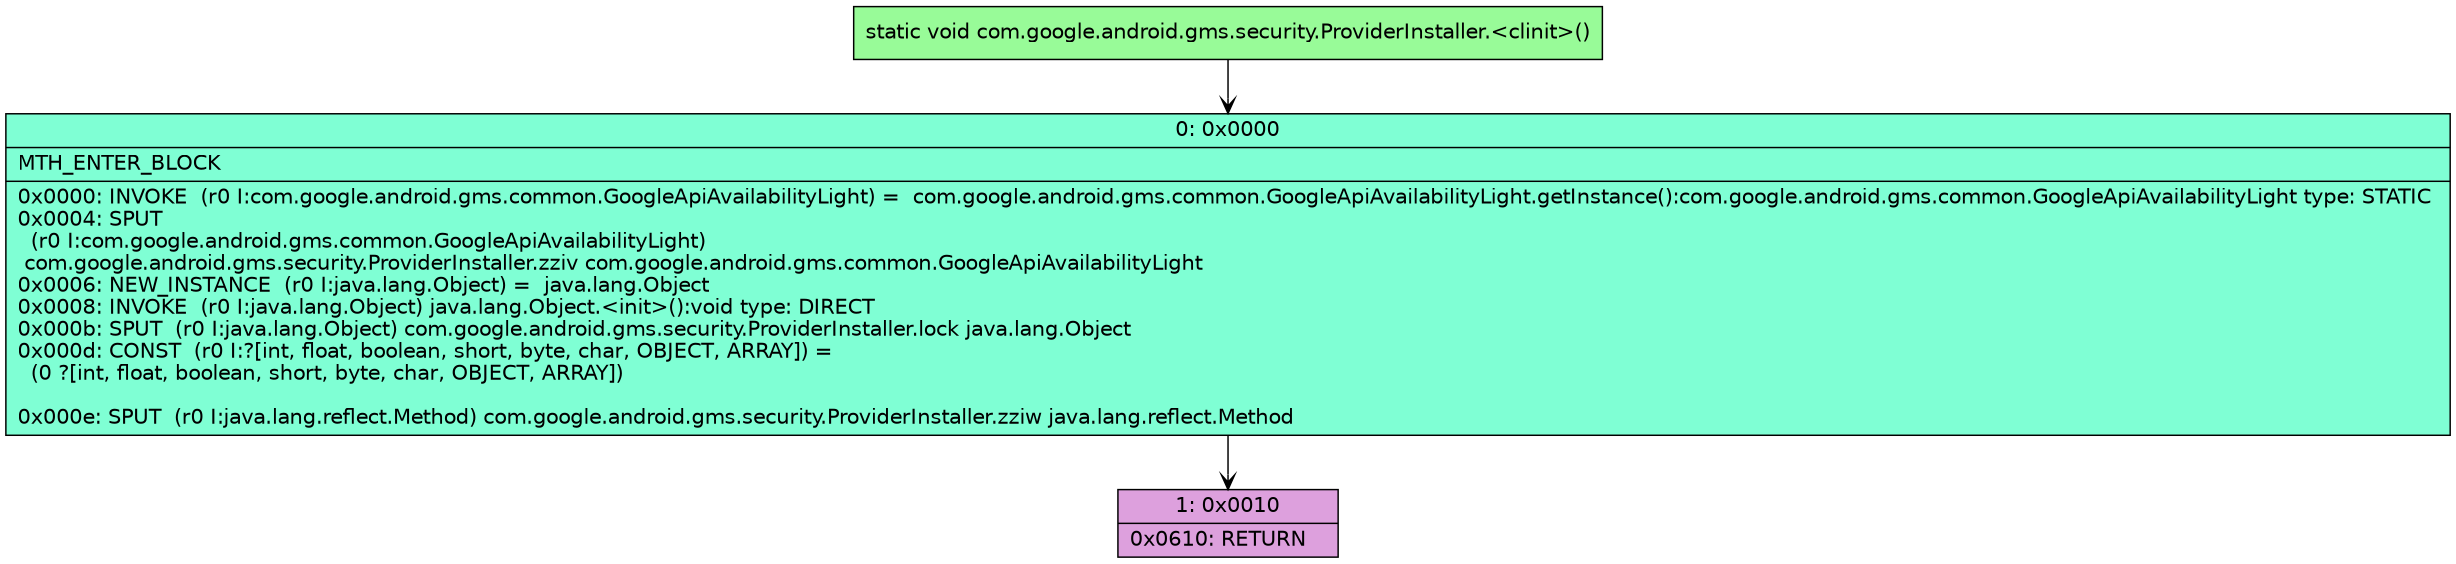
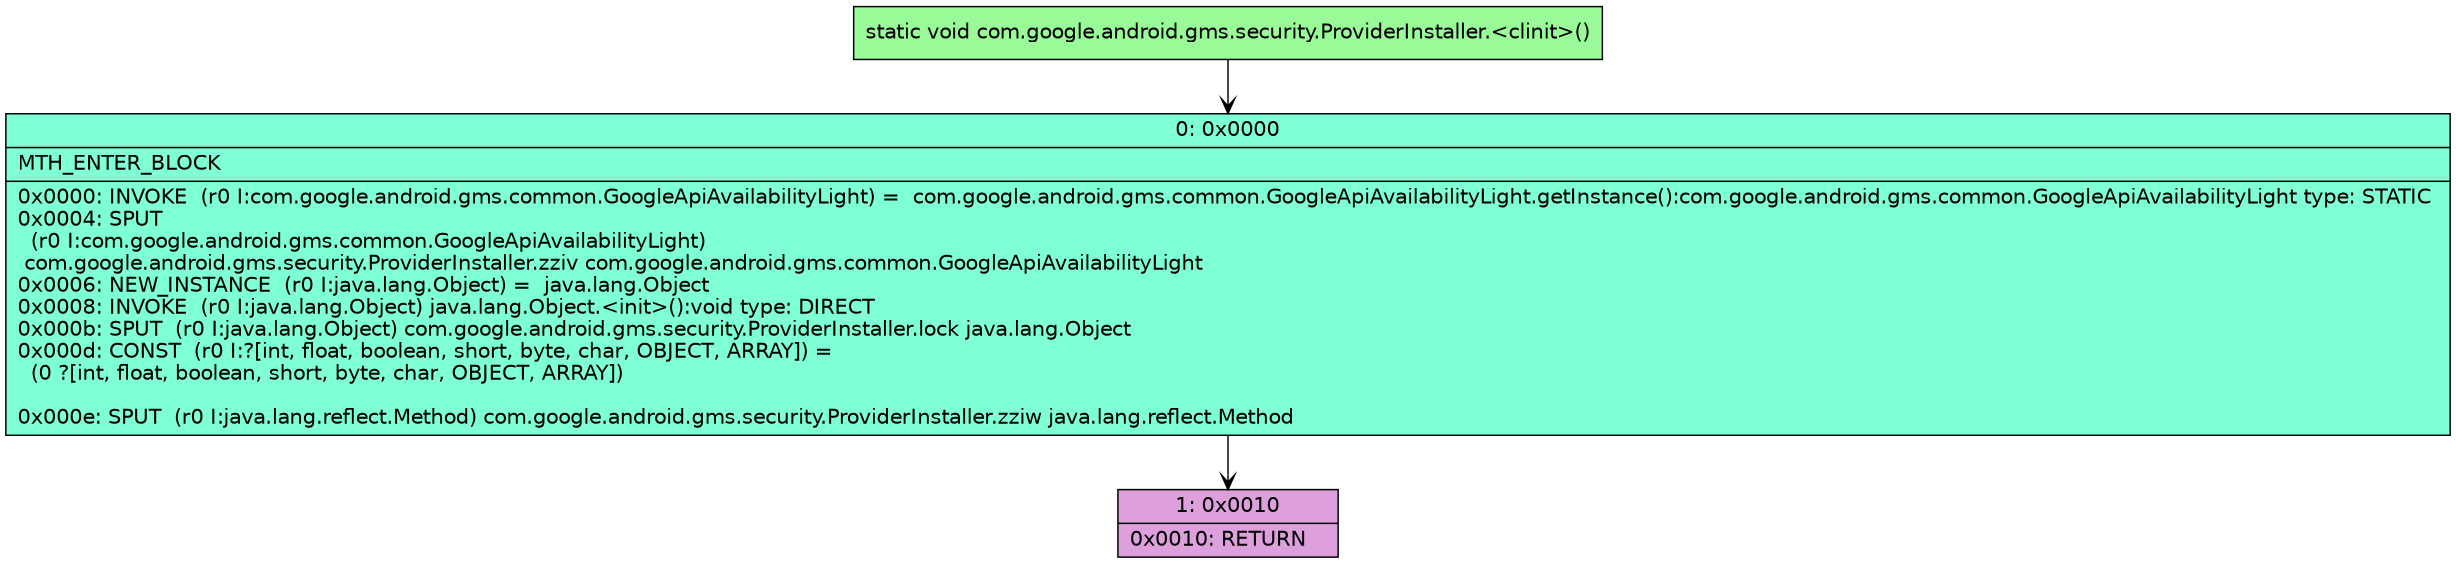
(1228, 540) -> (1228, 540)
